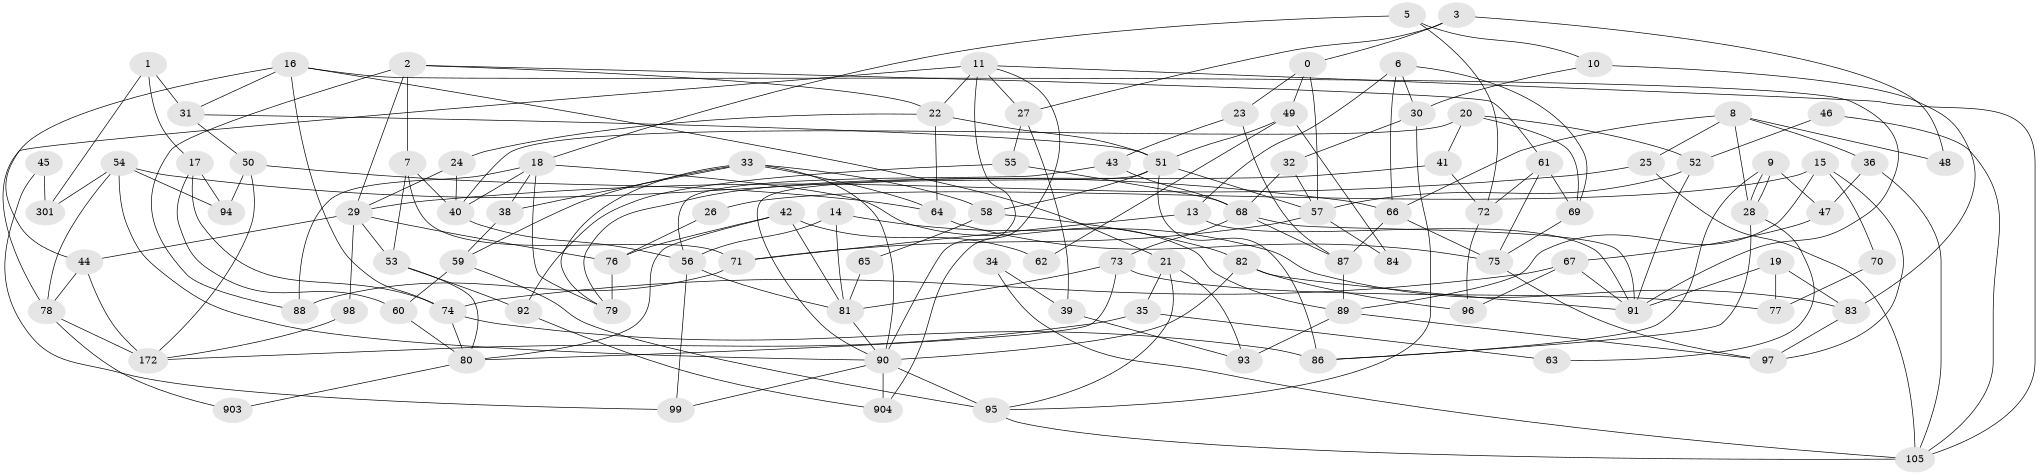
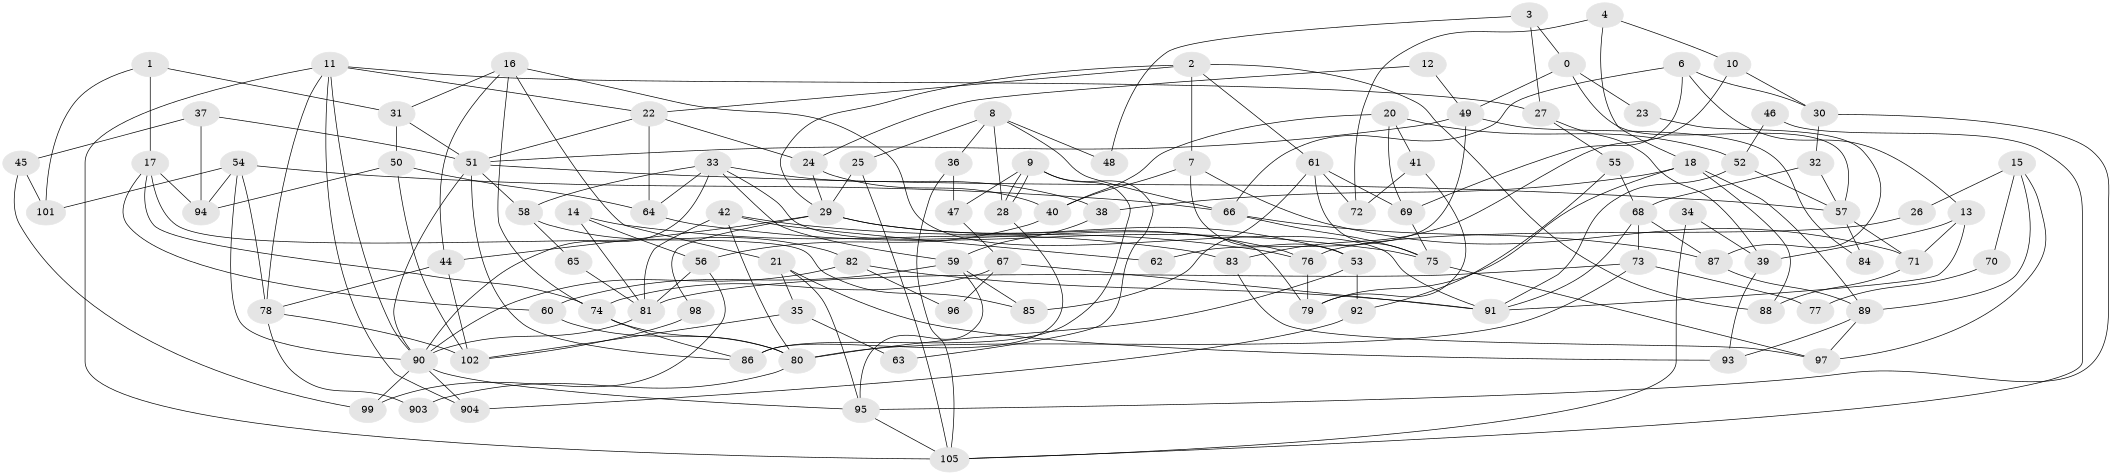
(1407, 15) -> (1605, 15)
none -> (1428, 64)
none -> (201, 114)
(1112, 163) -> none
(496, 188) -> none
(45, 213) -> (46, 213)
none -> (1872, 241)
(1776, 262) -> none
(1468, 263) -> none
none -> (1029, 311)
(1751, 346) -> (1115, 309)
(148, 361) -> (470, 361)
